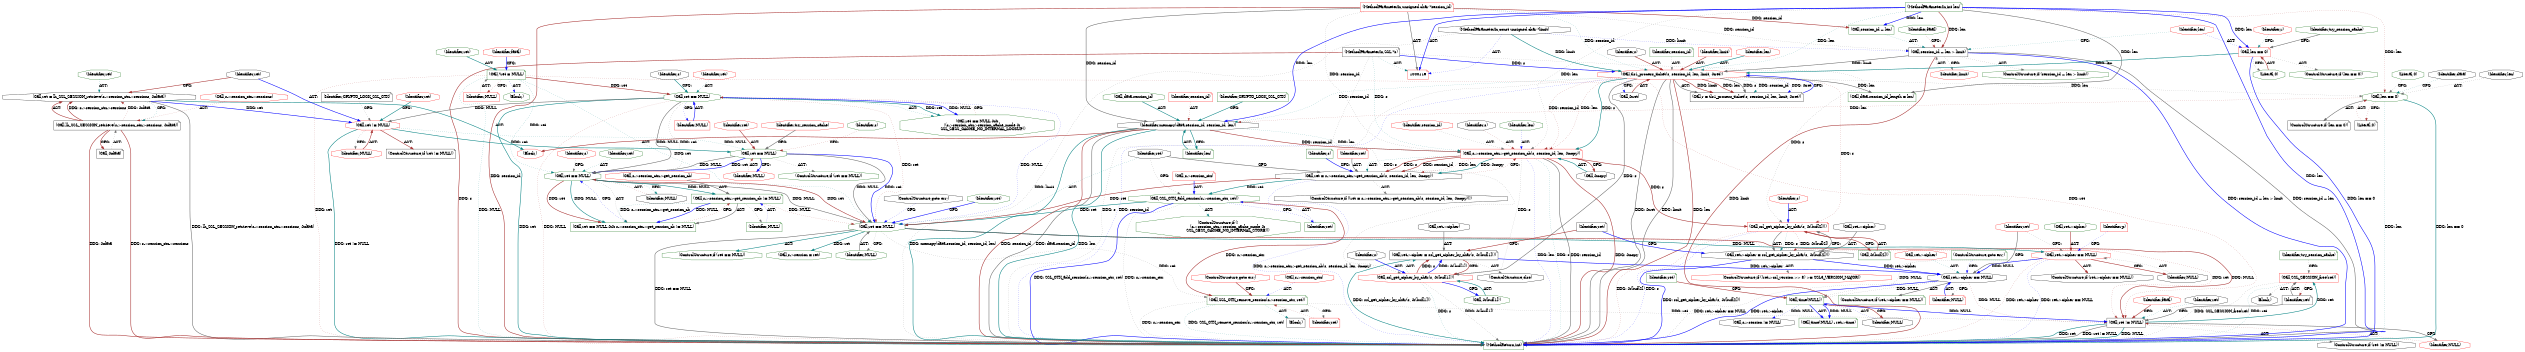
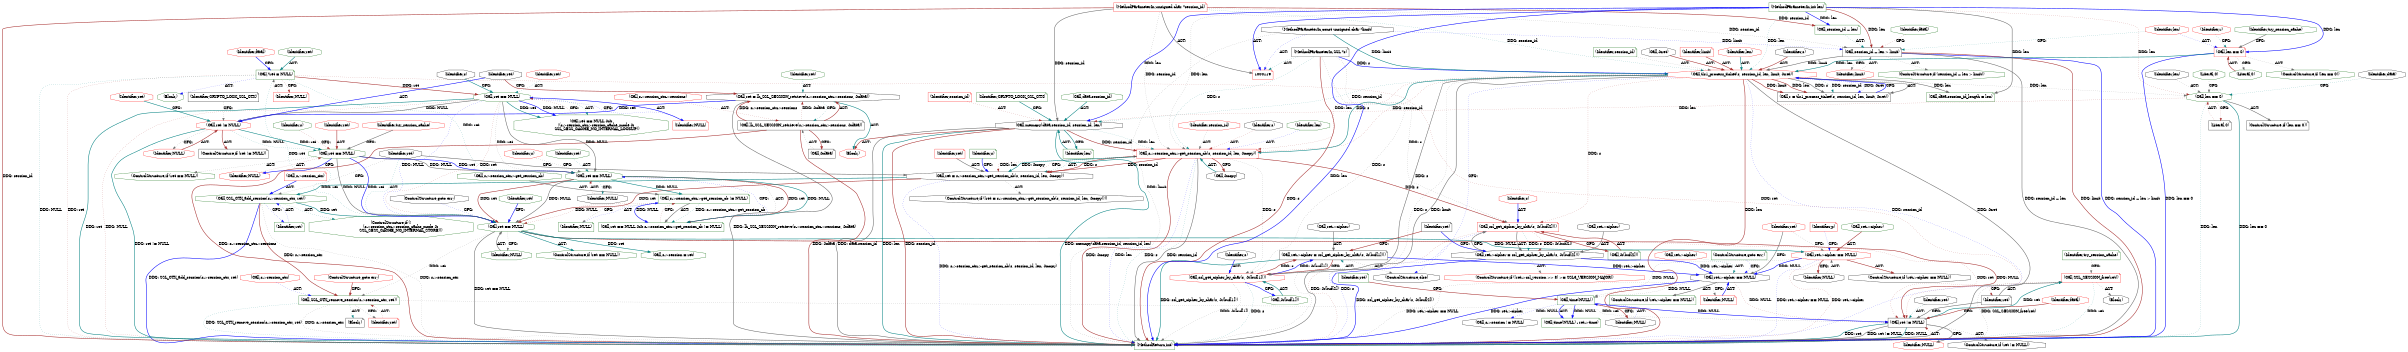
(1623, 85) -> (1474, 93)
(1188, 125) -> (1059, 125)
(658, 176) -> (509, 176)
